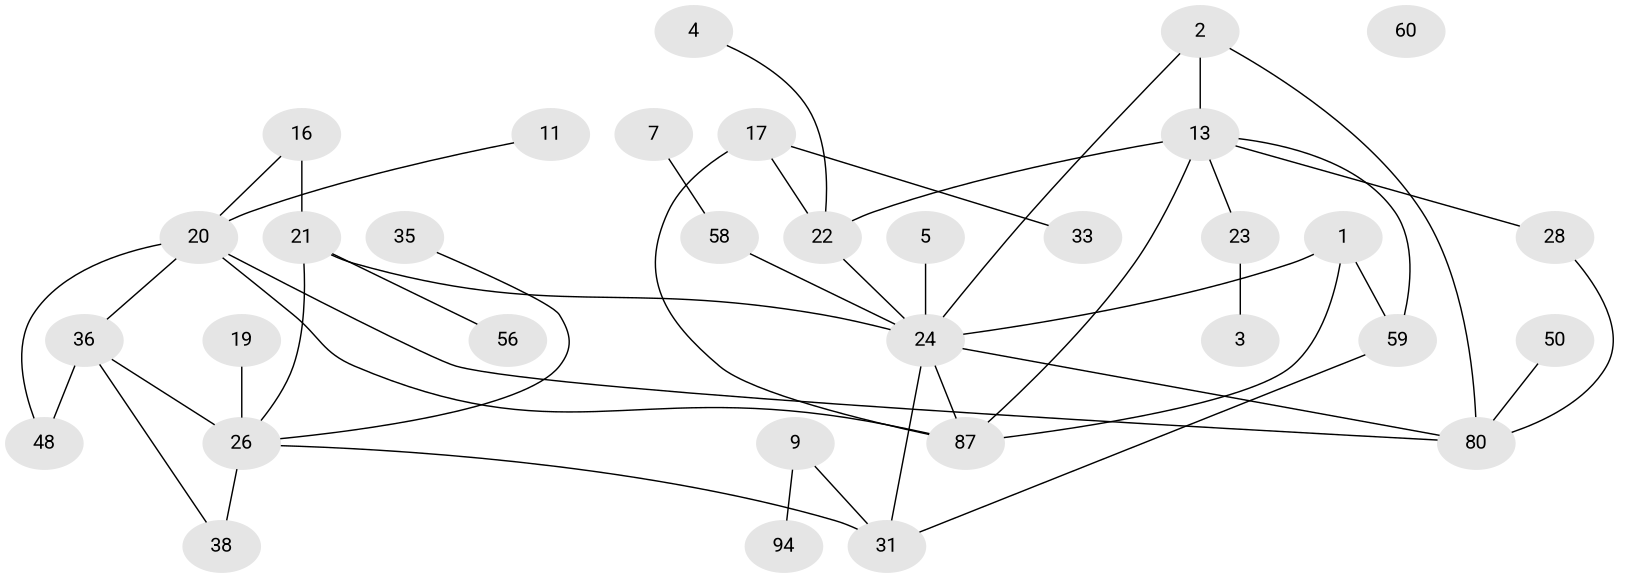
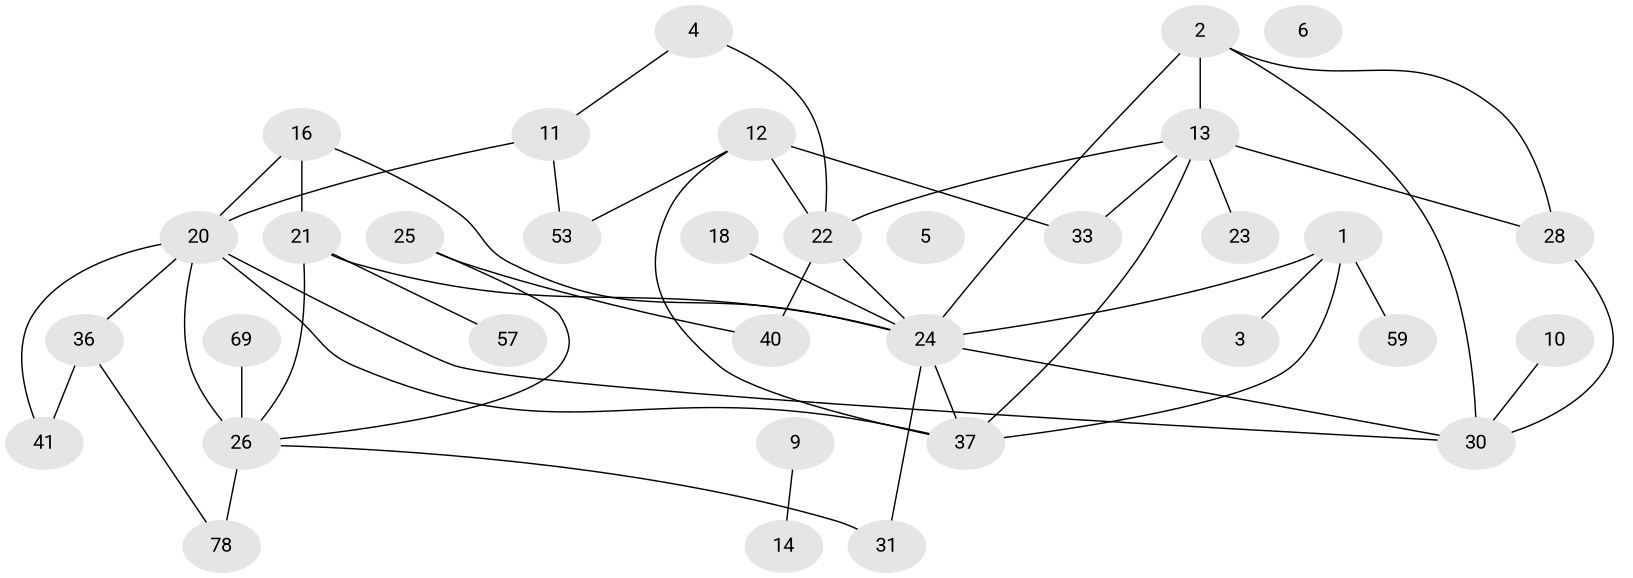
none -> (1303, 31)
(1406, 31) -> none
none -> (1425, 74)
none -> (622, 83)
(654, 134) -> none
(757, 134) -> (757, 134)
(1386, 201) -> (1141, 186)
(405, 237) -> (405, 237)
none -> (562, 237)
(720, 237) -> (720, 237)
(926, 289) -> (536, 274)
(1240, 289) -> (1292, 289)
(242, 340) -> (242, 340)
(508, 340) -> (508, 340)
none -> (771, 340)
(1555, 340) -> (1555, 340)
(163, 392) -> (186, 346)
(44, 443) -> (44, 443)
(966, 443) -> (966, 443)
(1142, 443) -> none
(1476, 443) -> (1476, 443)
(841, 495) -> none
(222, 546) -> (222, 546)
(784, 546) -> (784, 546)
